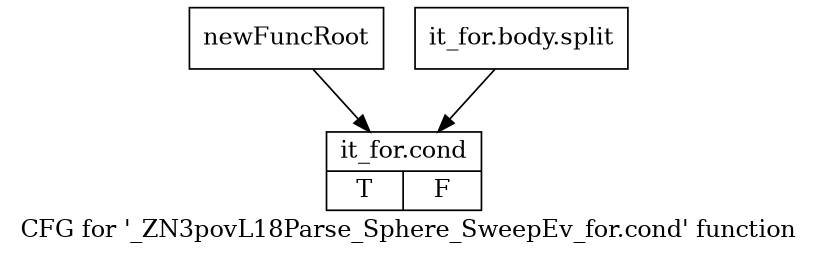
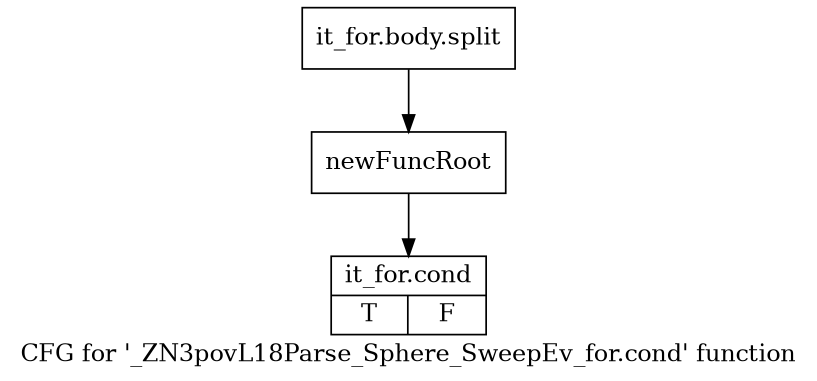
(472, 94) -> (409, 92)
